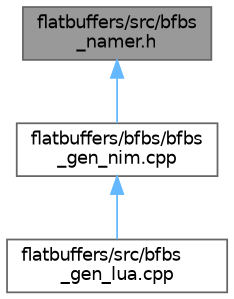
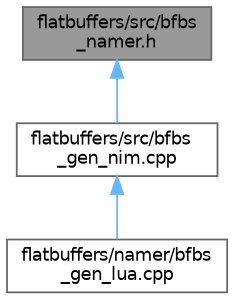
(117, 150) -> (117, 150)
(117, 266) -> (117, 266)
